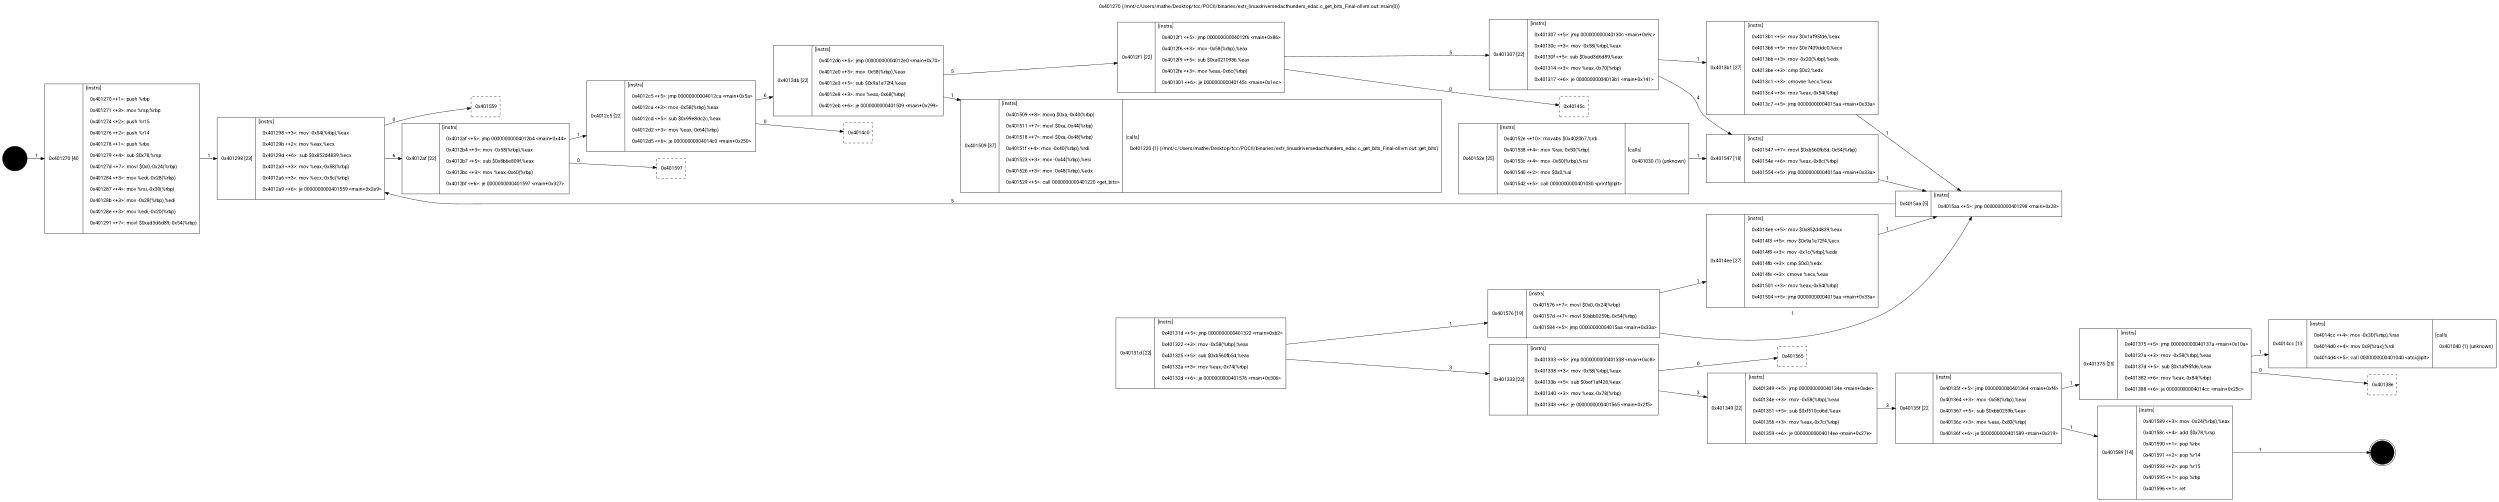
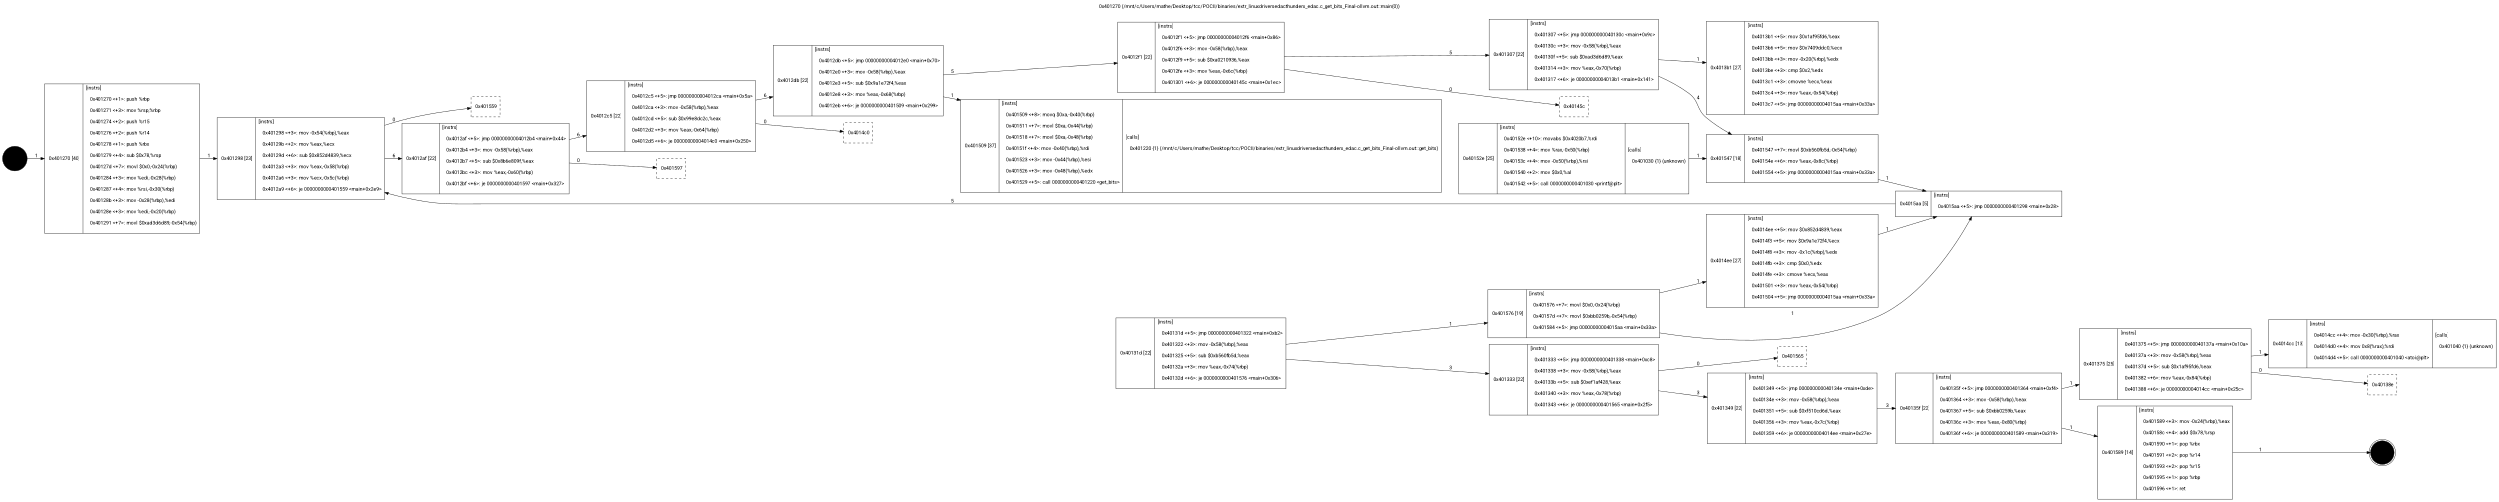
(578, 135) -> (578, 135)
(1907, 152) -> none
